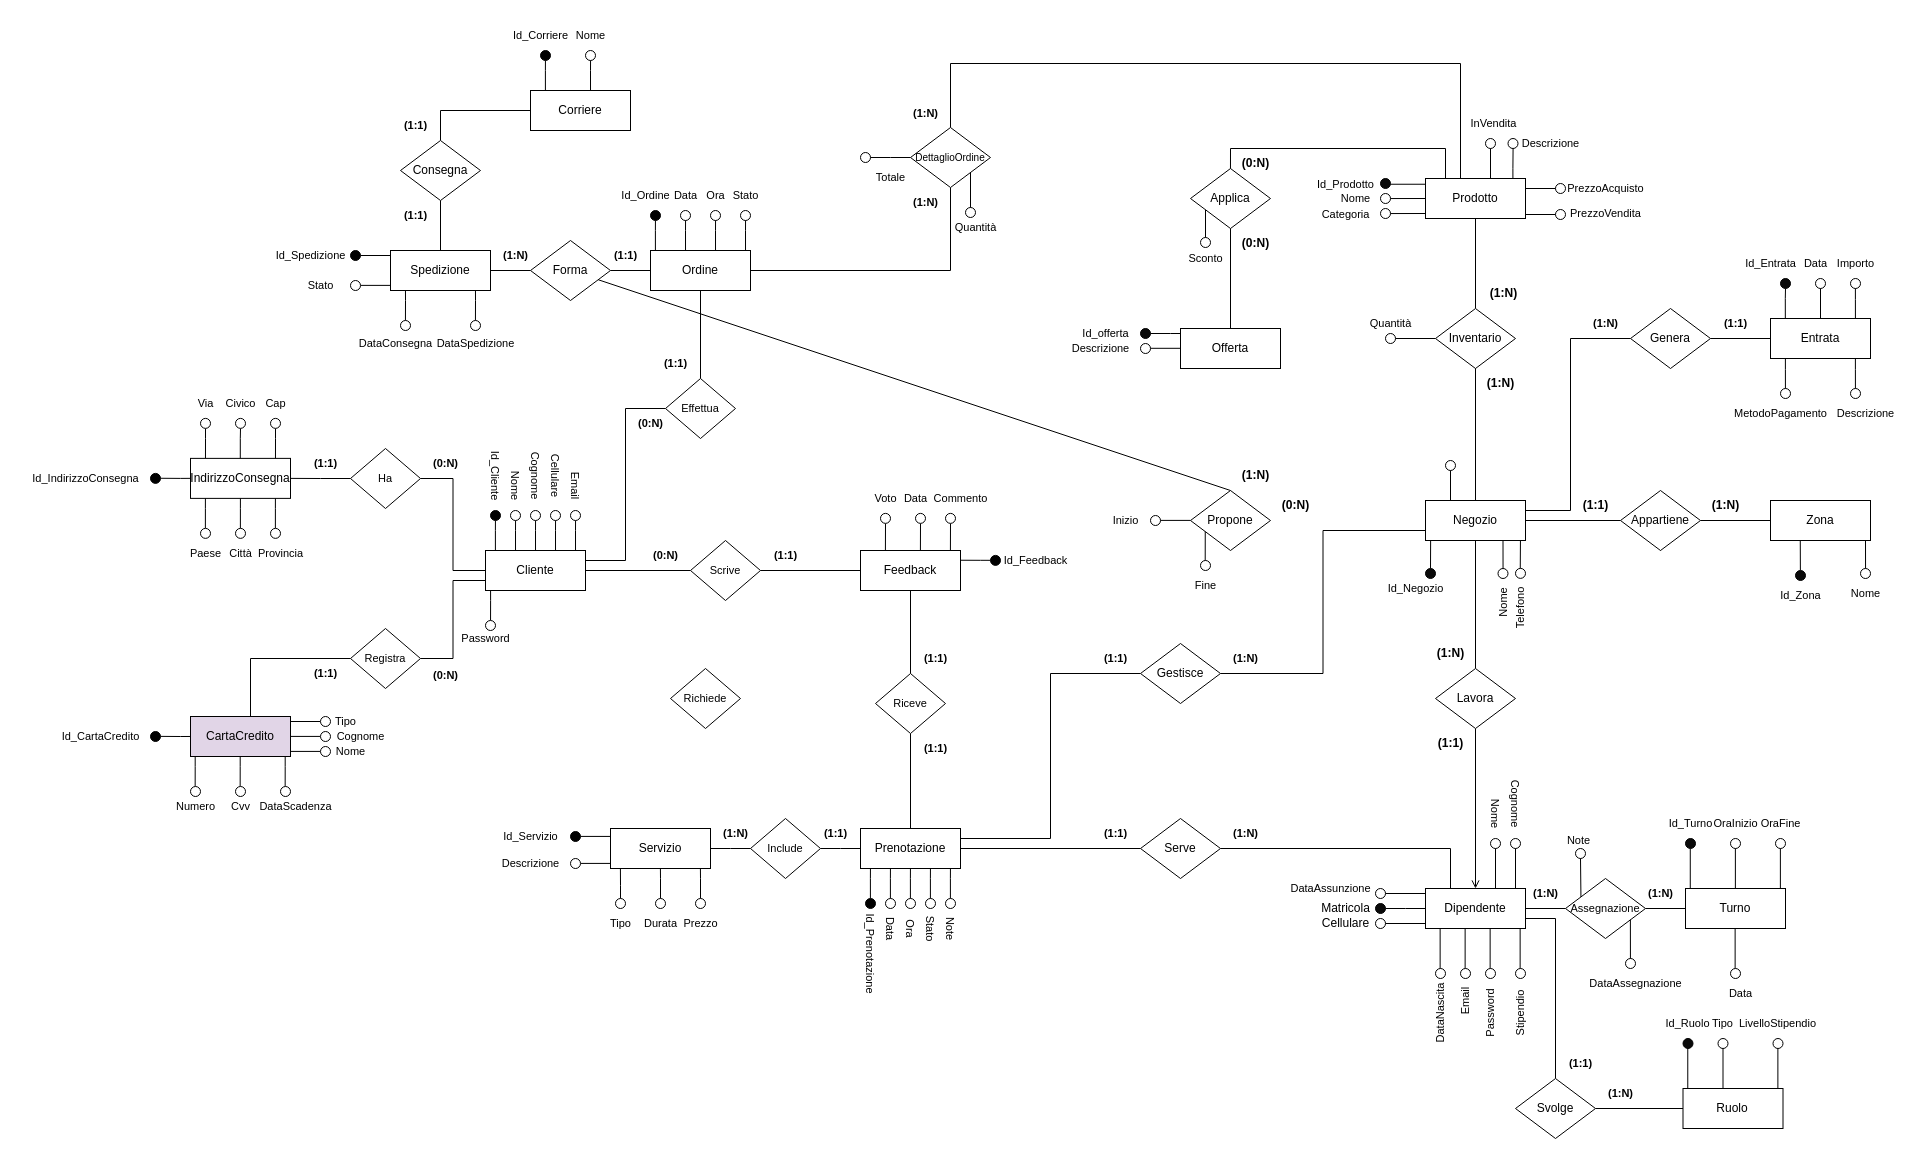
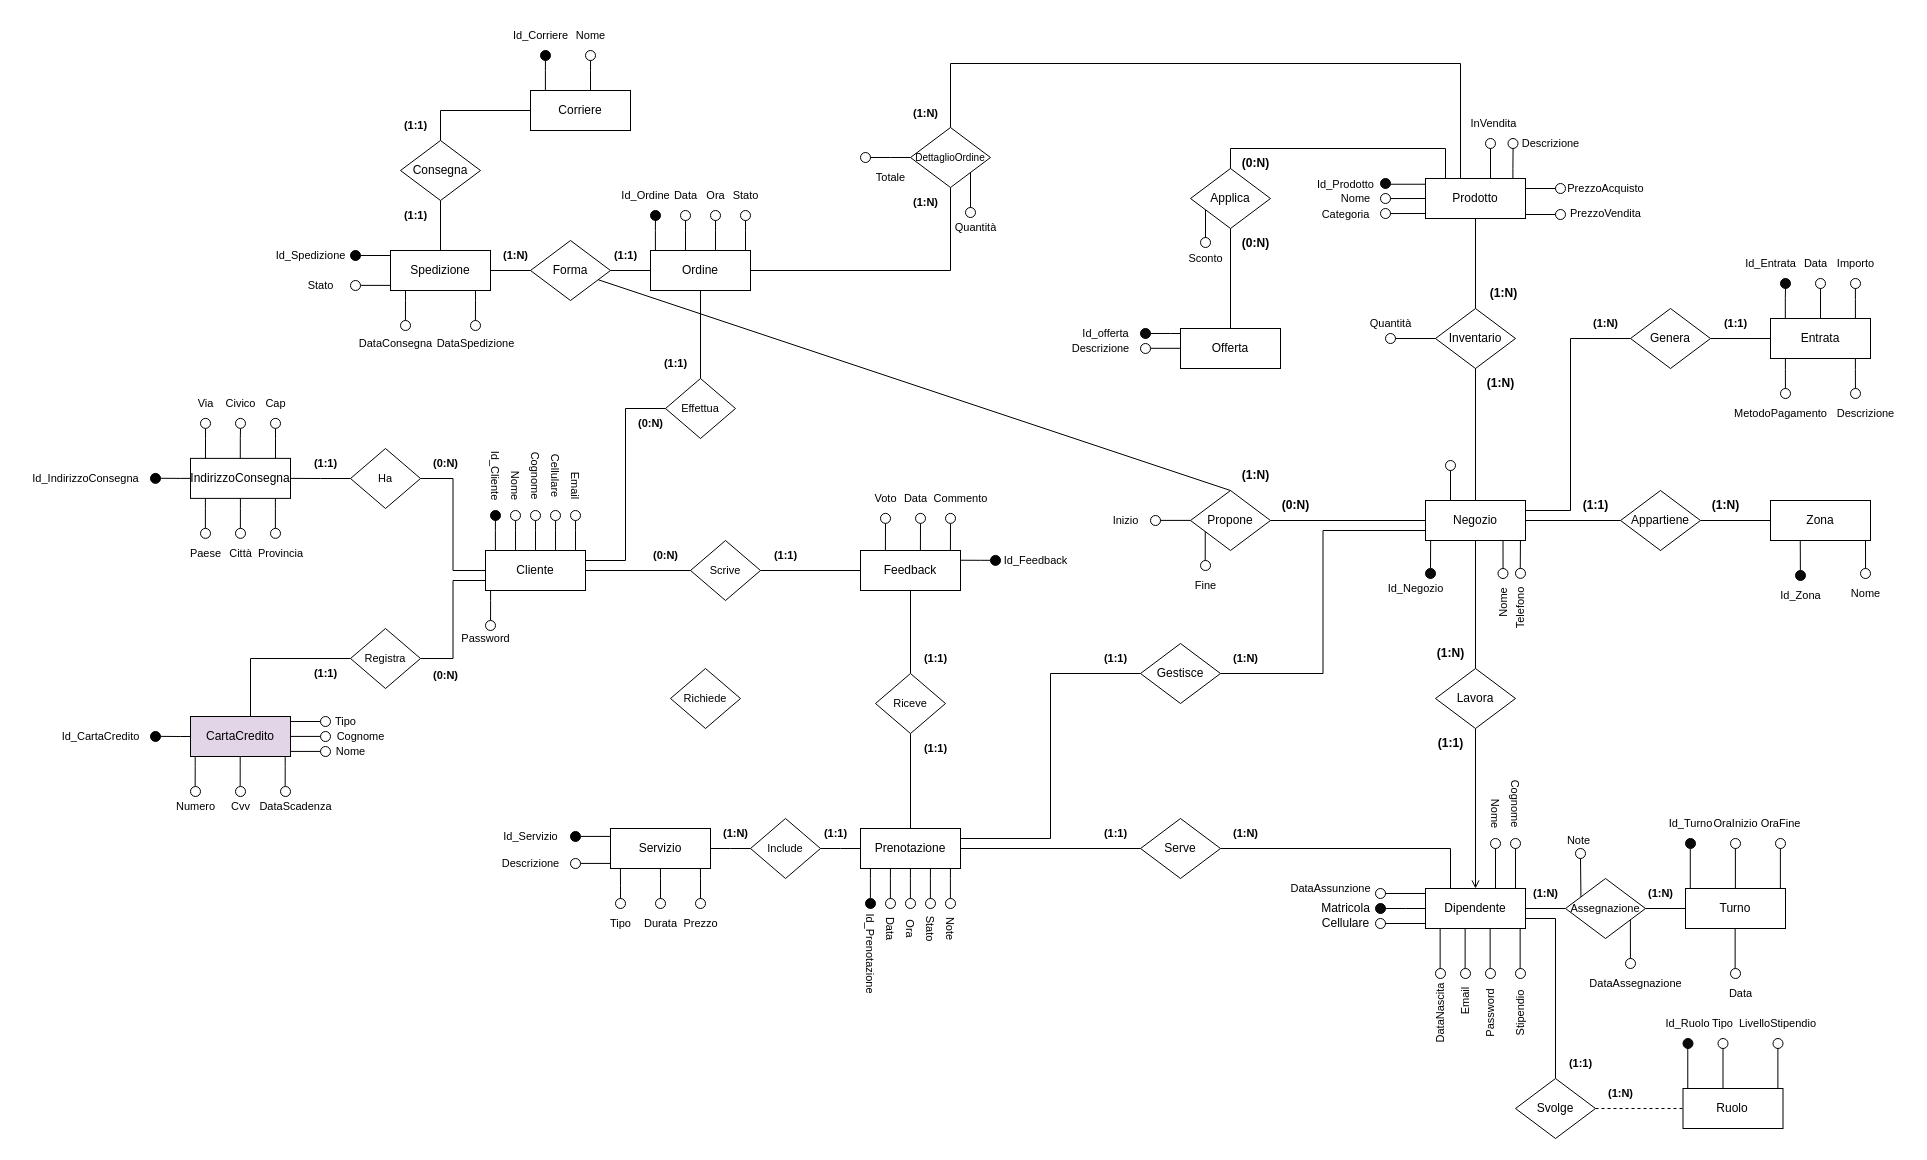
none -> (1348, 521)
(1638, 1109) -> (1638, 1109)
